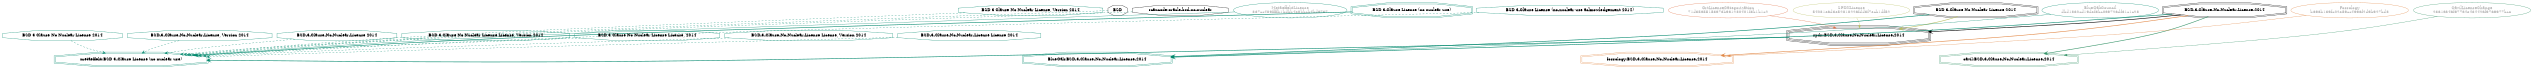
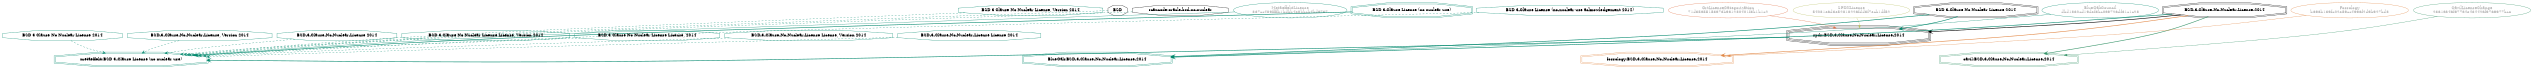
(1941, 21) -> (1941, 21)
